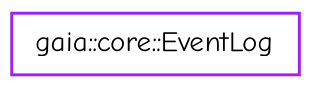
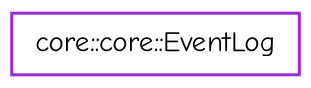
(156, 44) -> (156, 44)
